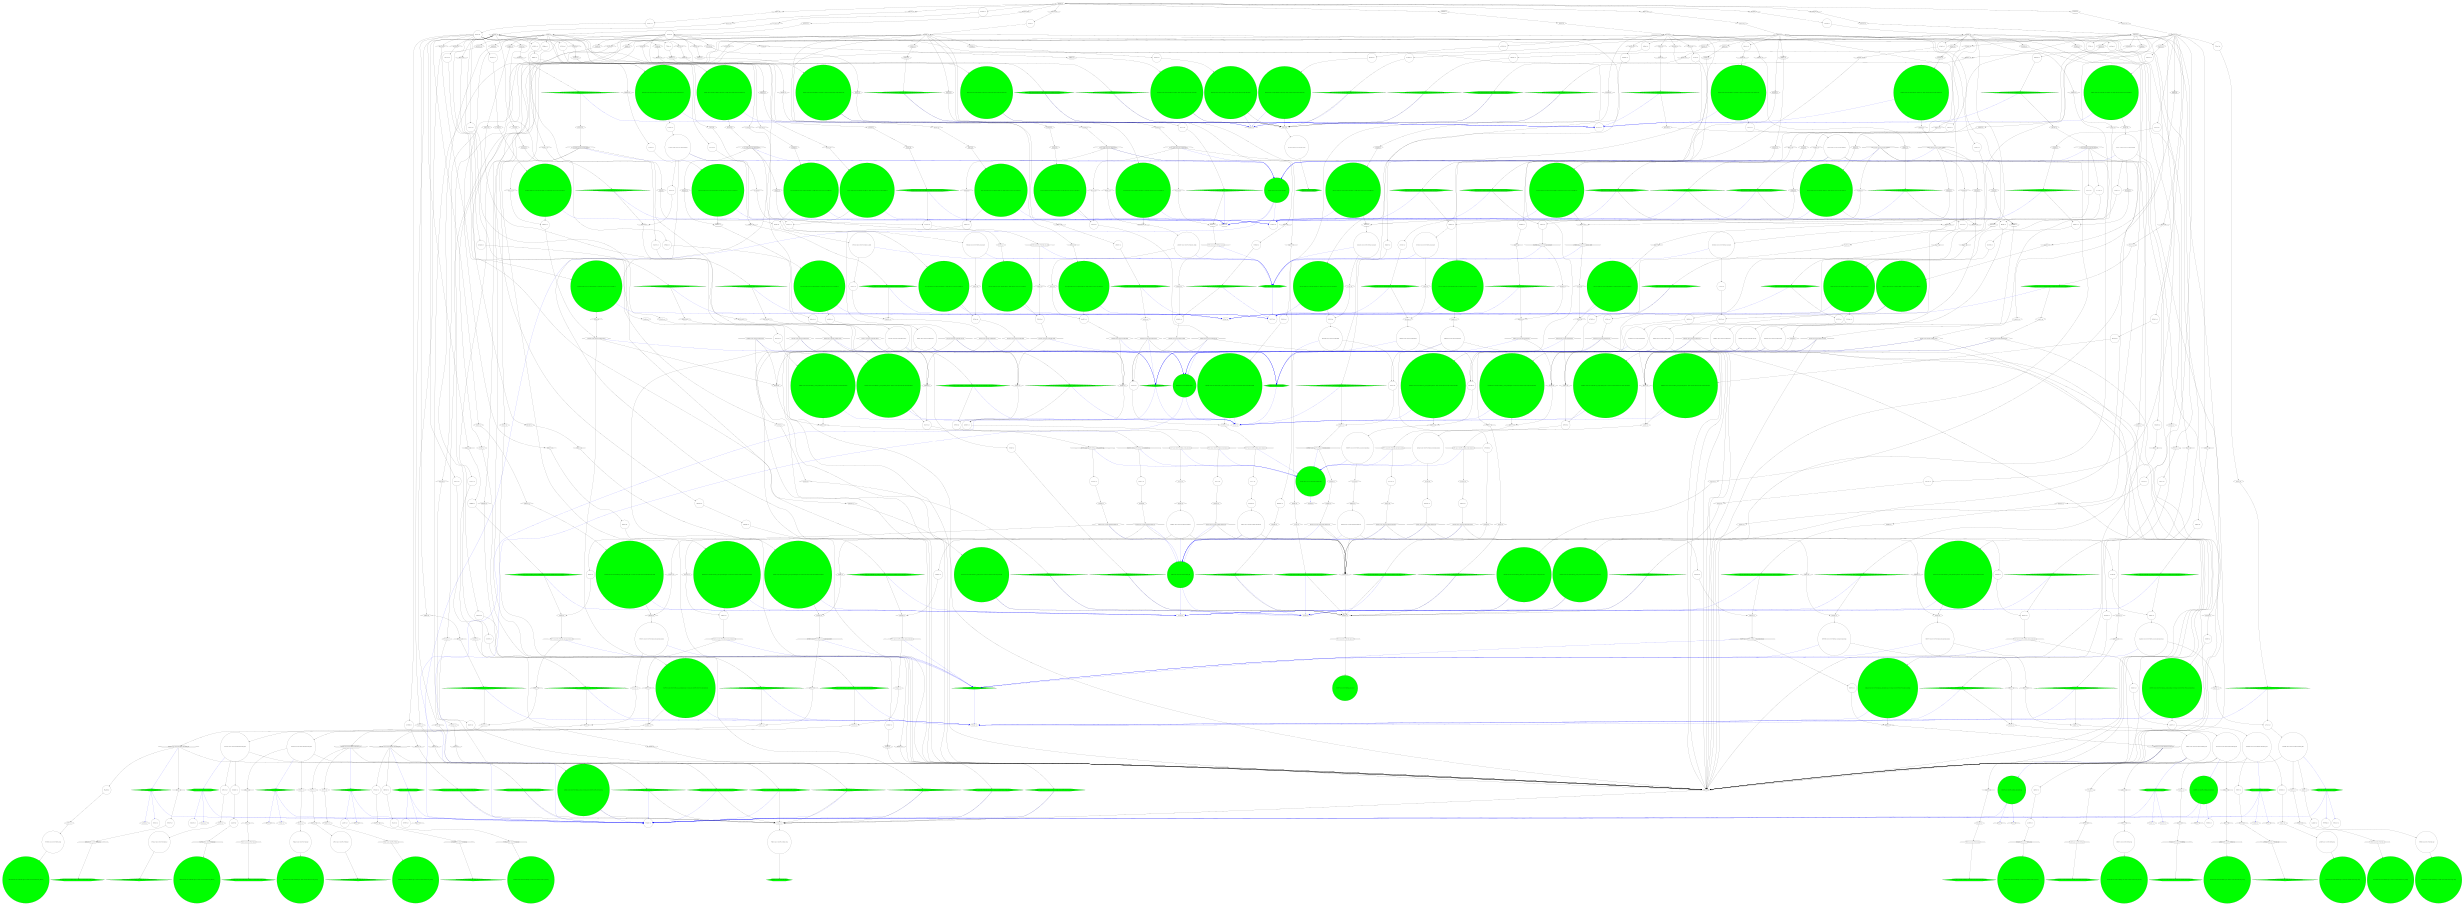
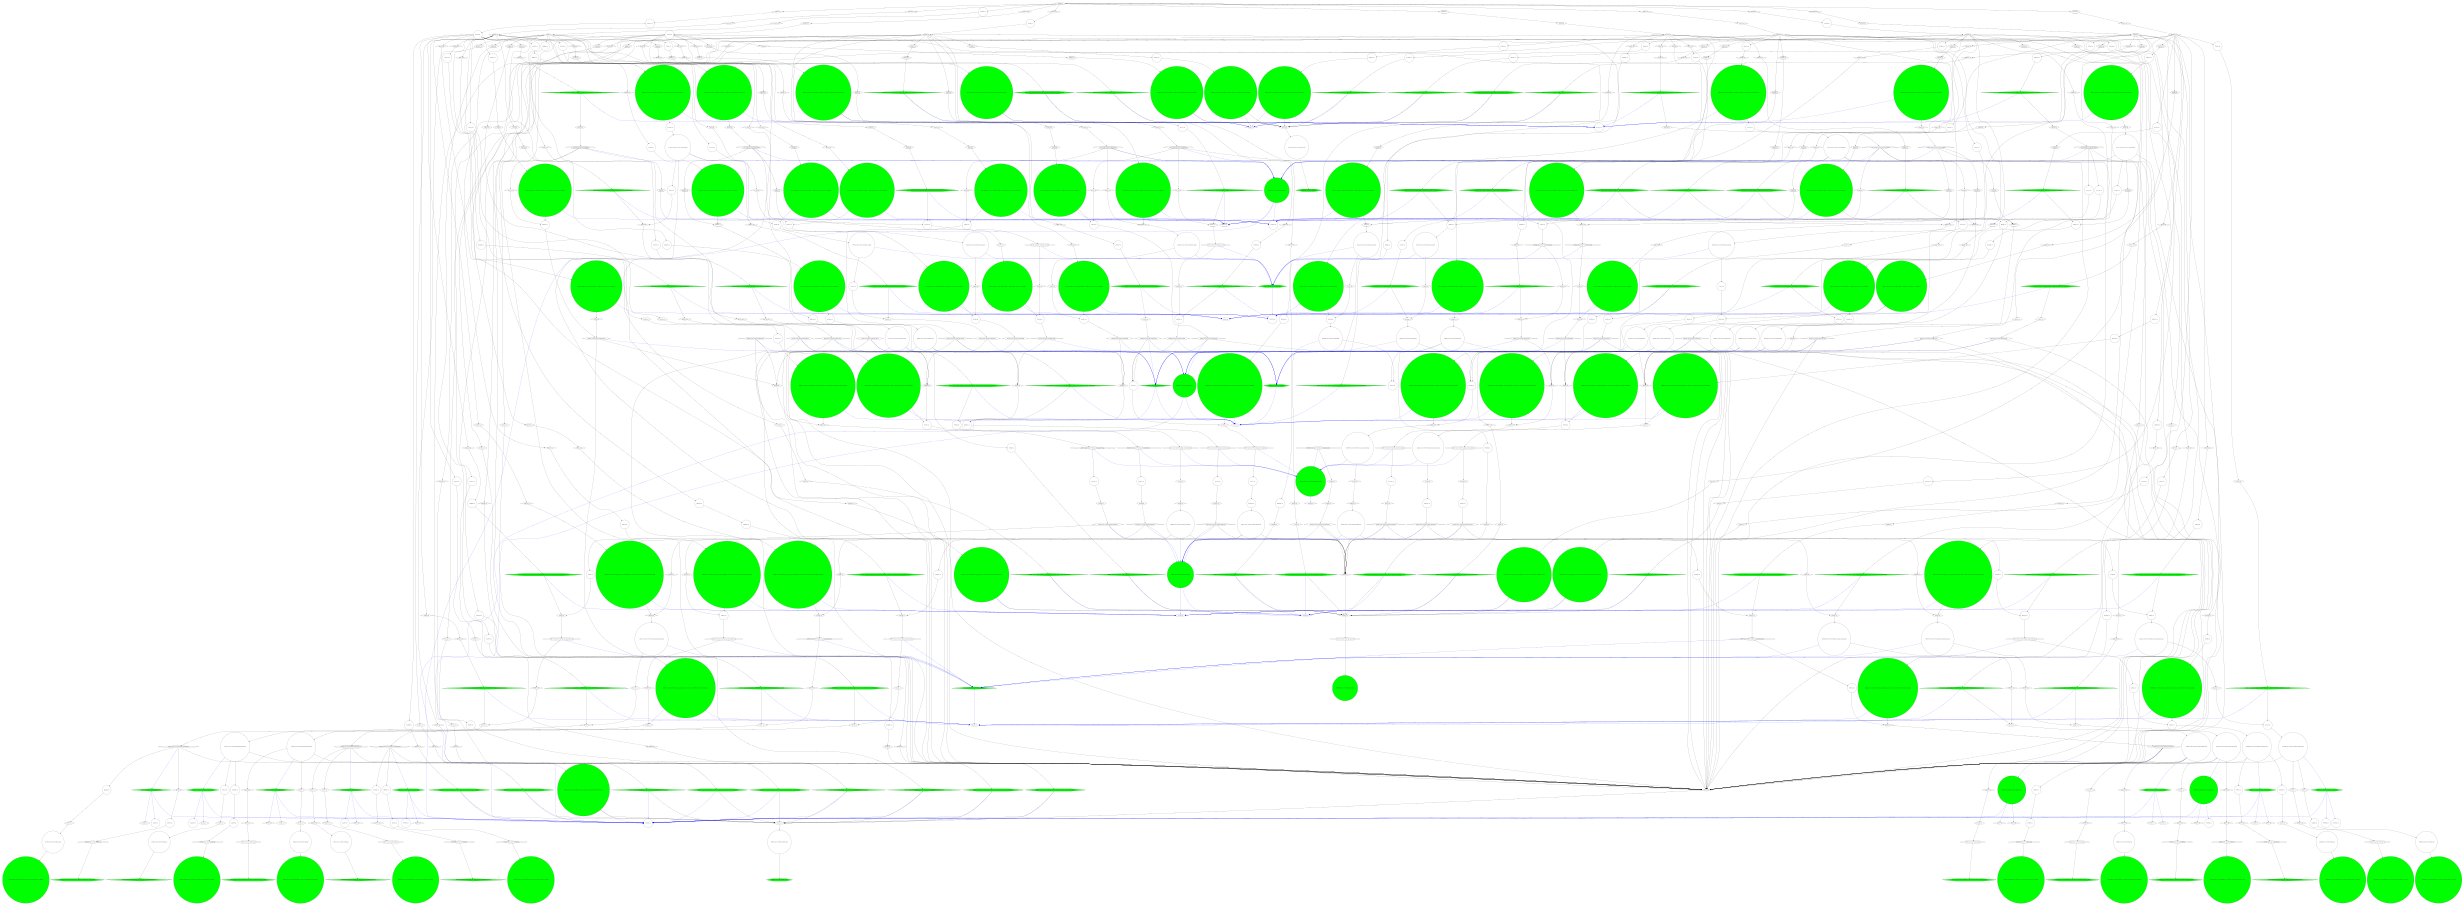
(1341, 425) -> none
